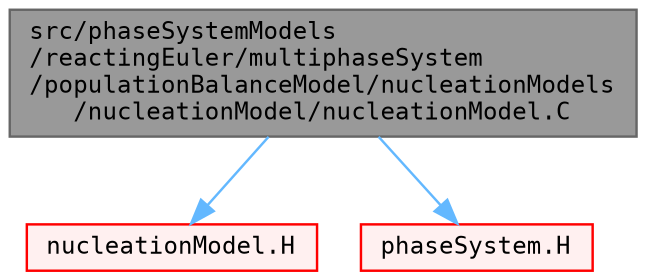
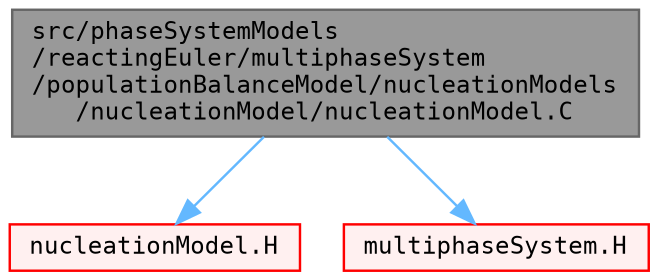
(477, 248) -> (496, 248)
